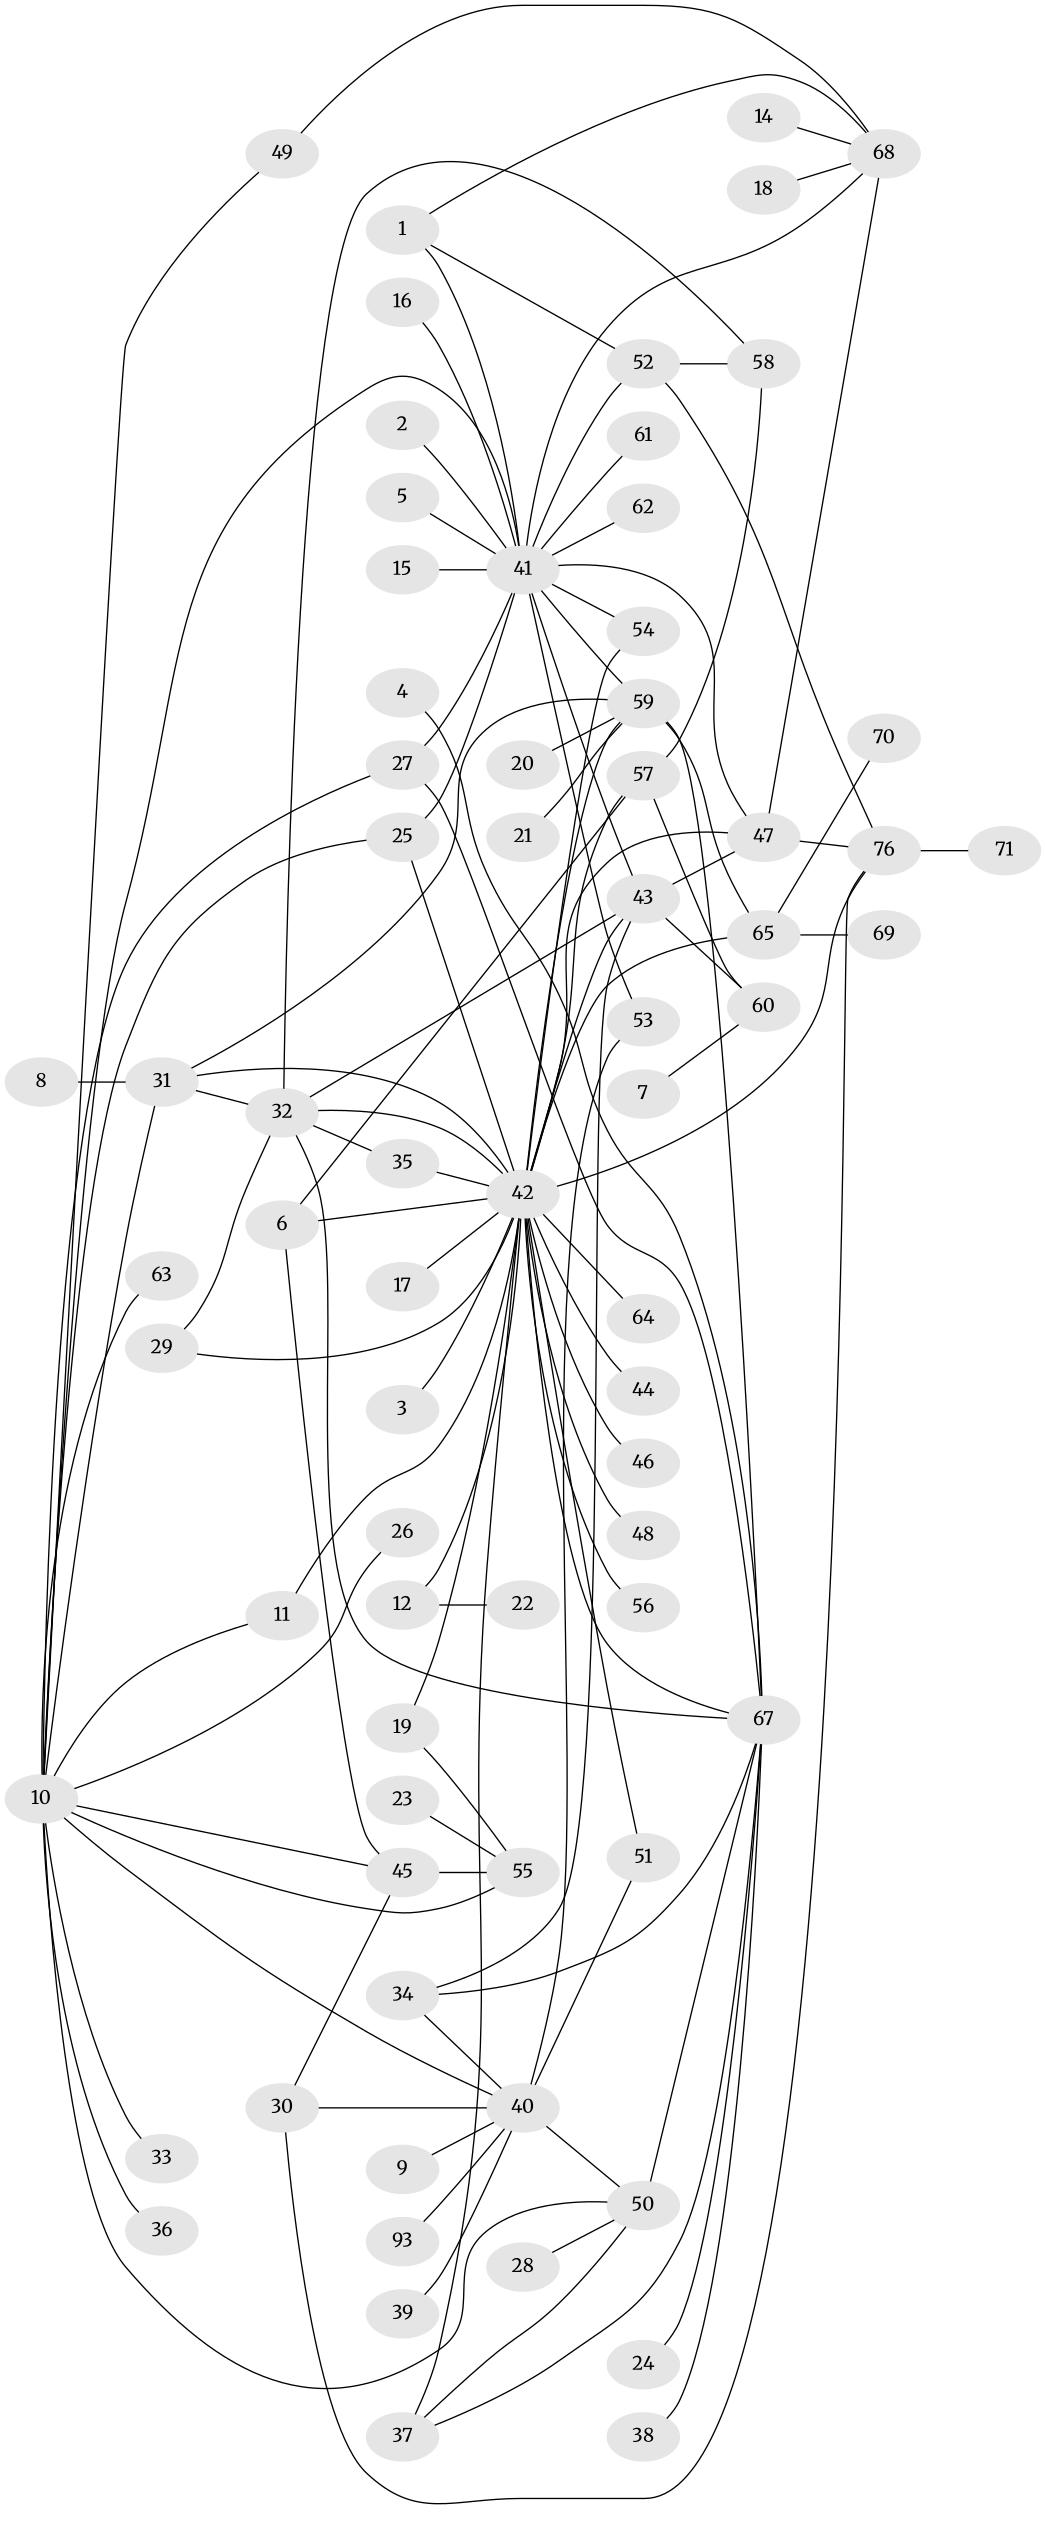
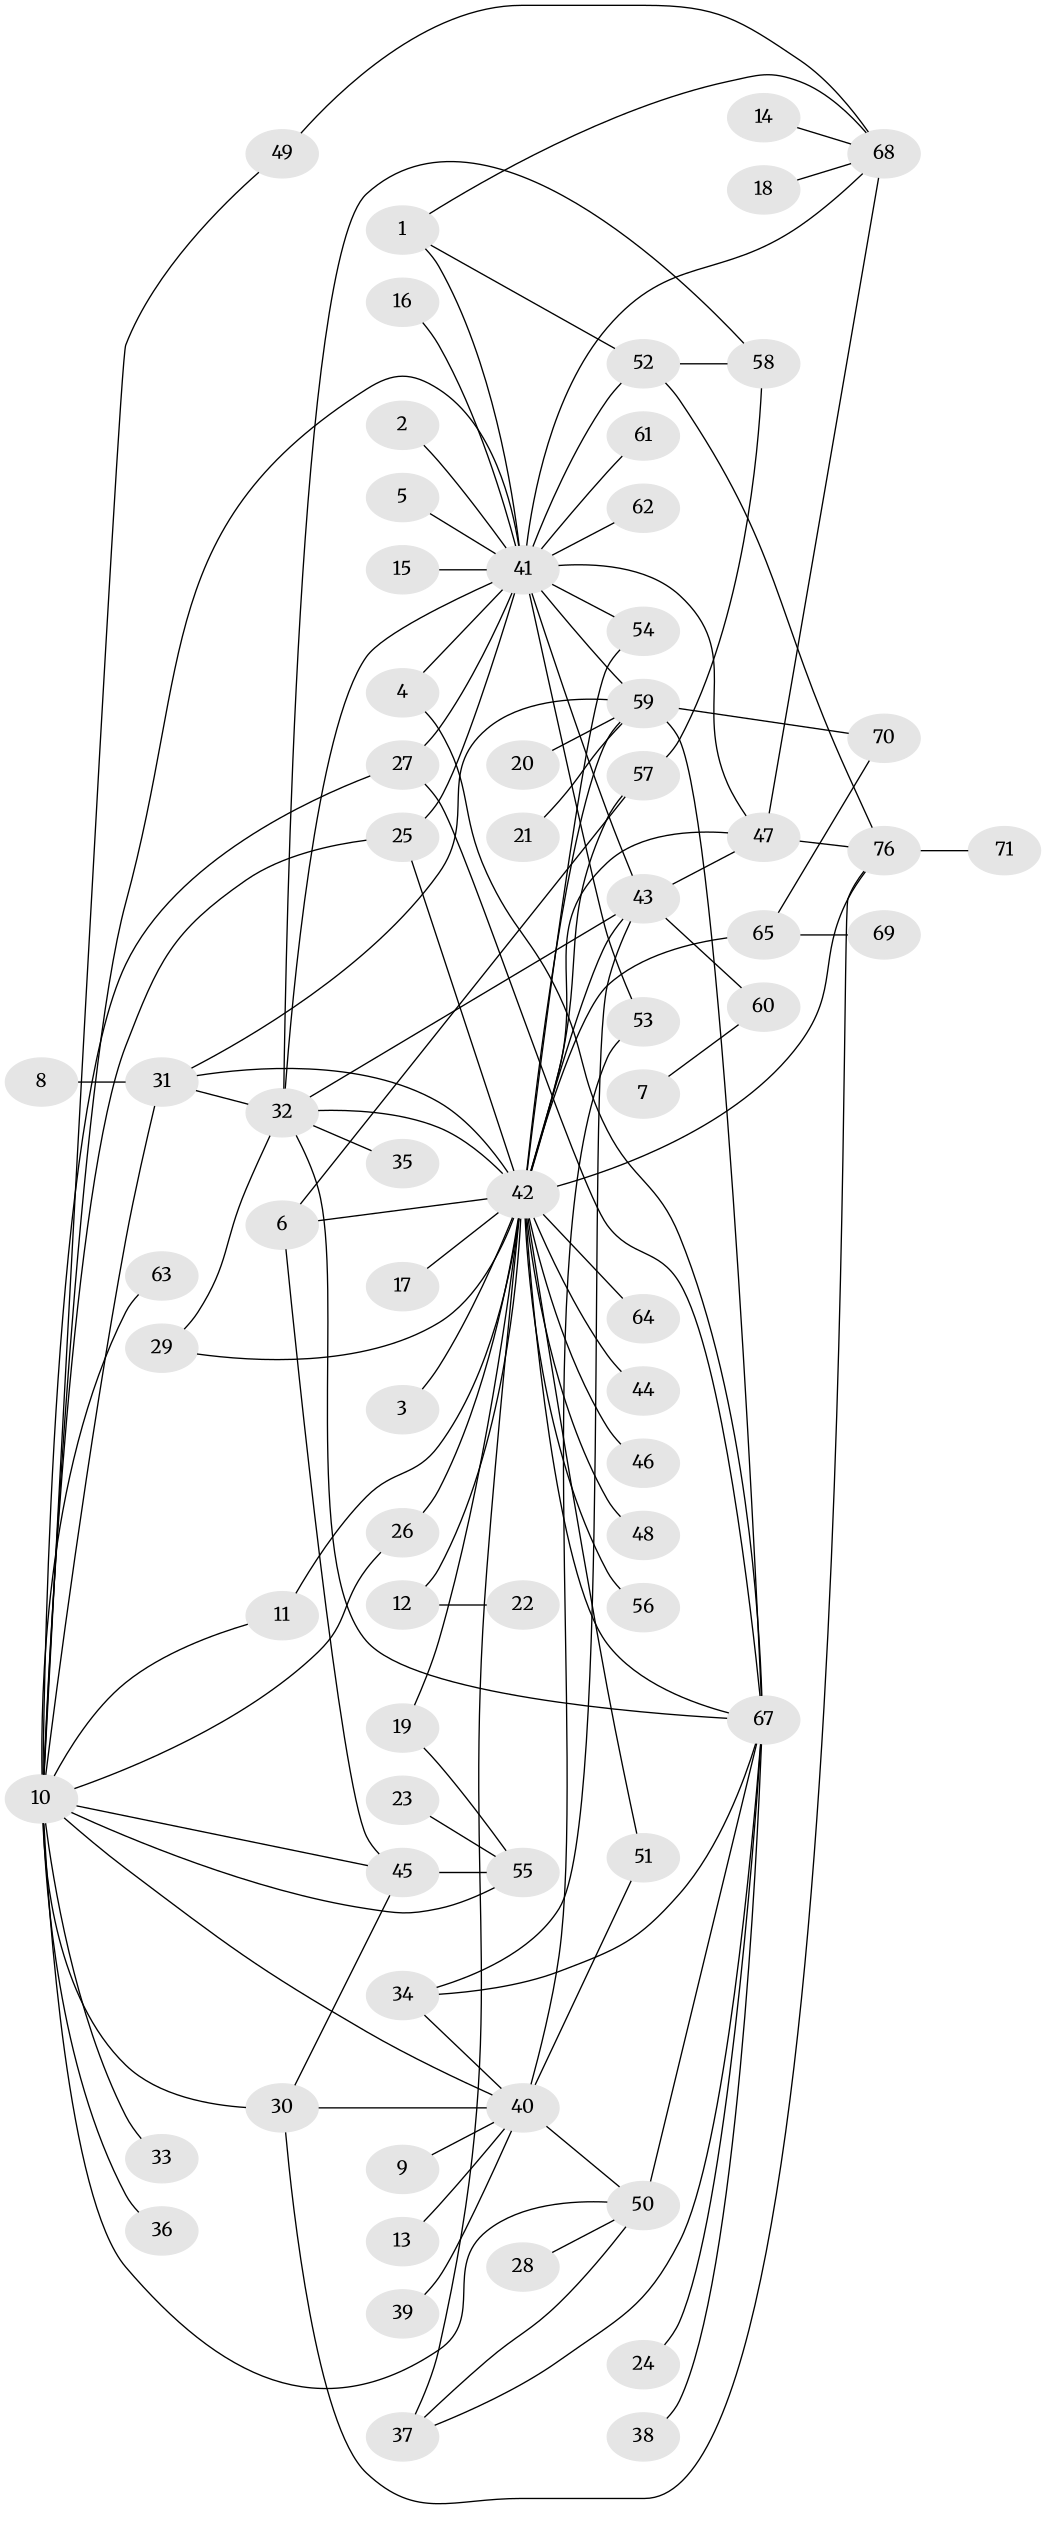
none -> (463, 631)
none -> (319, 811)
(709, 816) -> (764, 721)
(694, 896) -> none
(463, 1179) -> (475, 1400)
none -> (102, 2037)
(403, 2242) -> (403, 2242)
